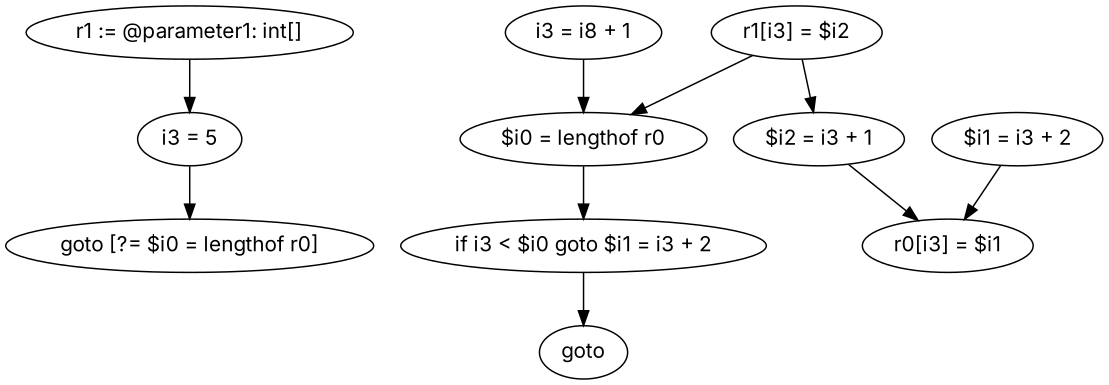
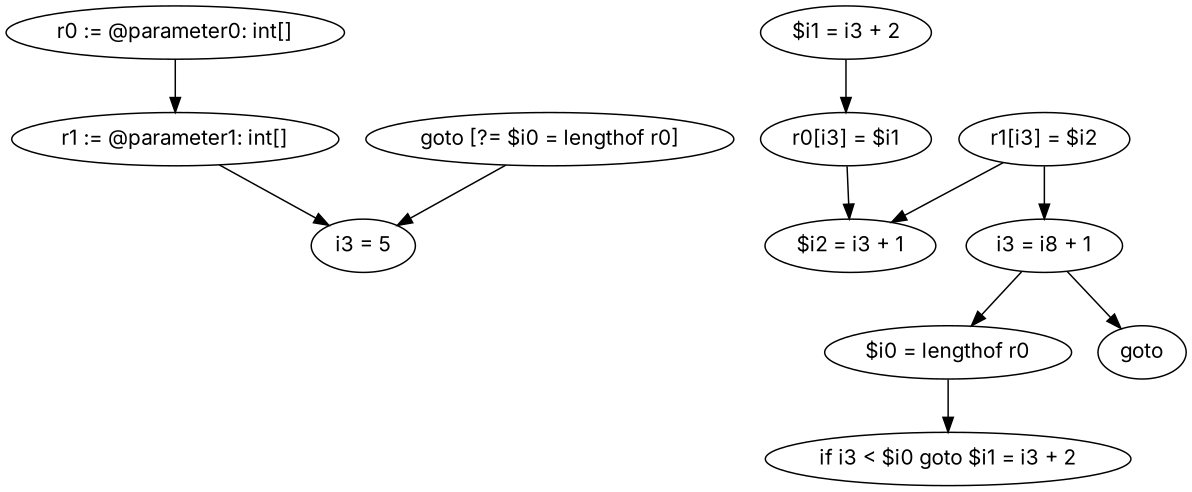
none -> (175, 33)
(699, 82) -> (1044, 185)
(190, 185) -> (458, 192)
(878, 188) -> (848, 185)
(584, 292) -> (1089, 294)
